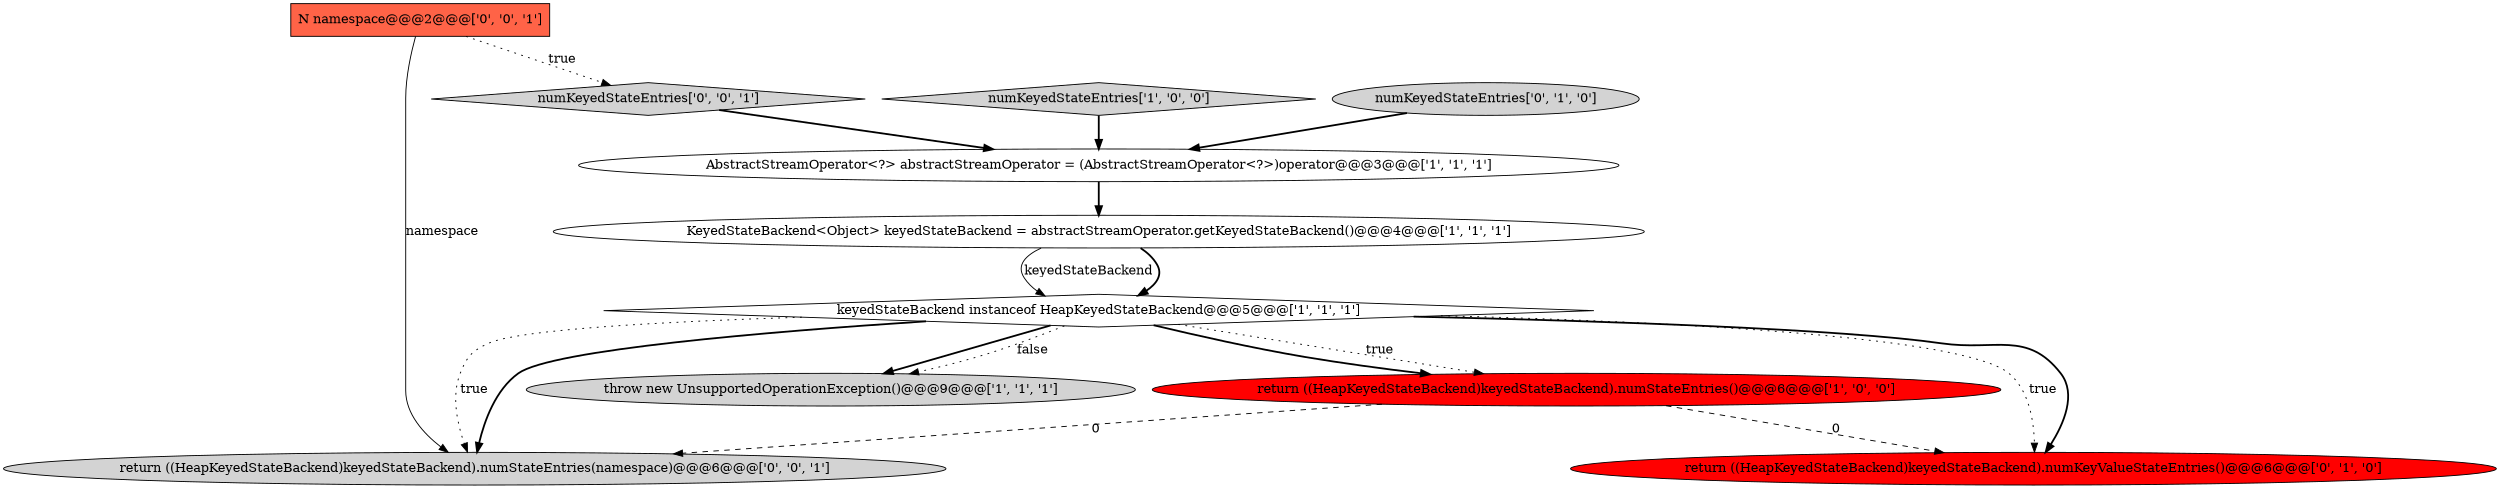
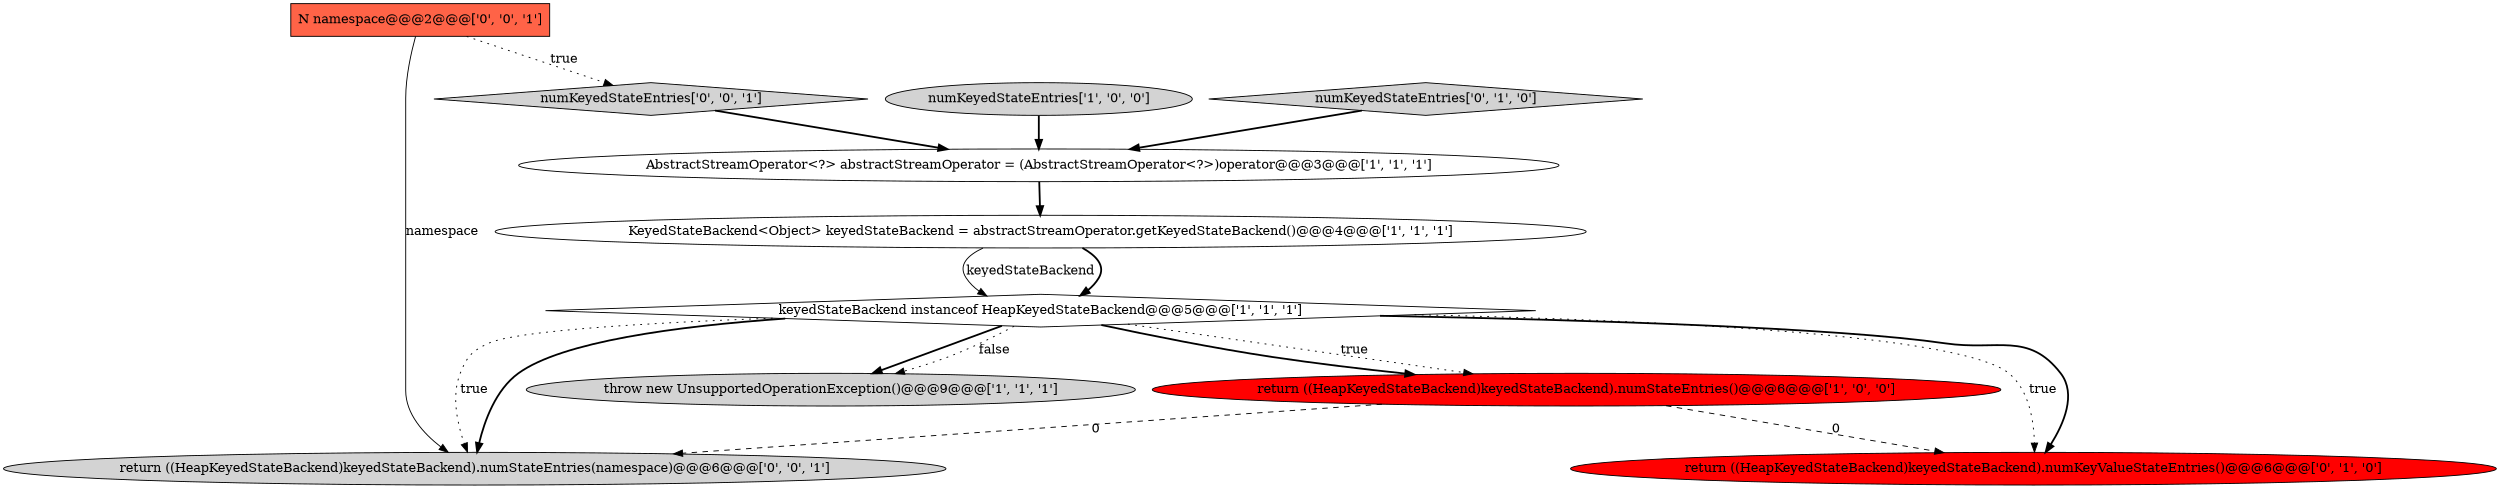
(1099, 99) -> (1039, 99)
(1486, 99) -> (1426, 99)
